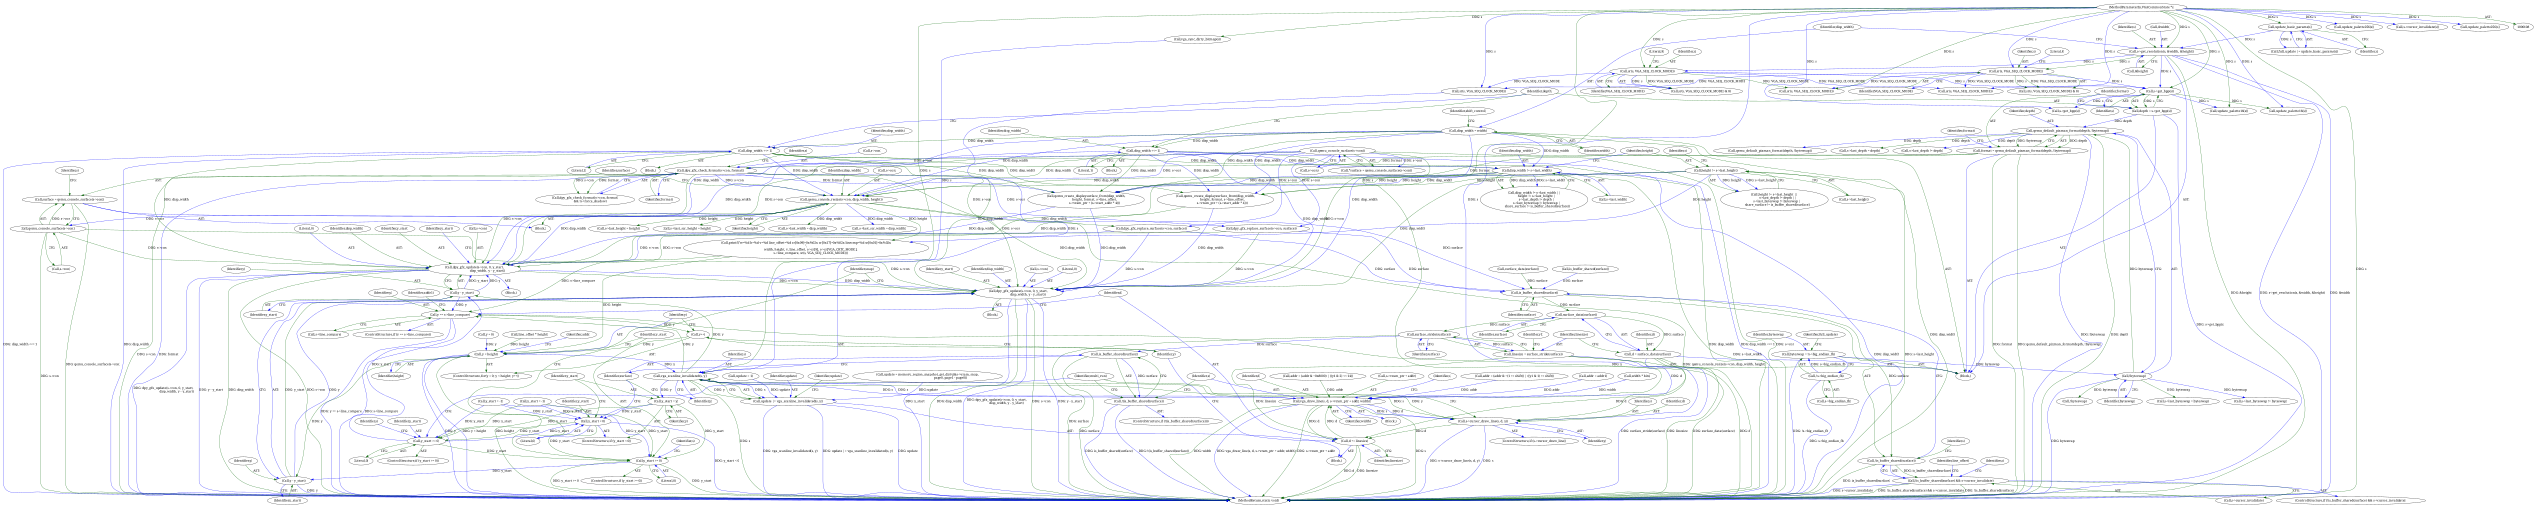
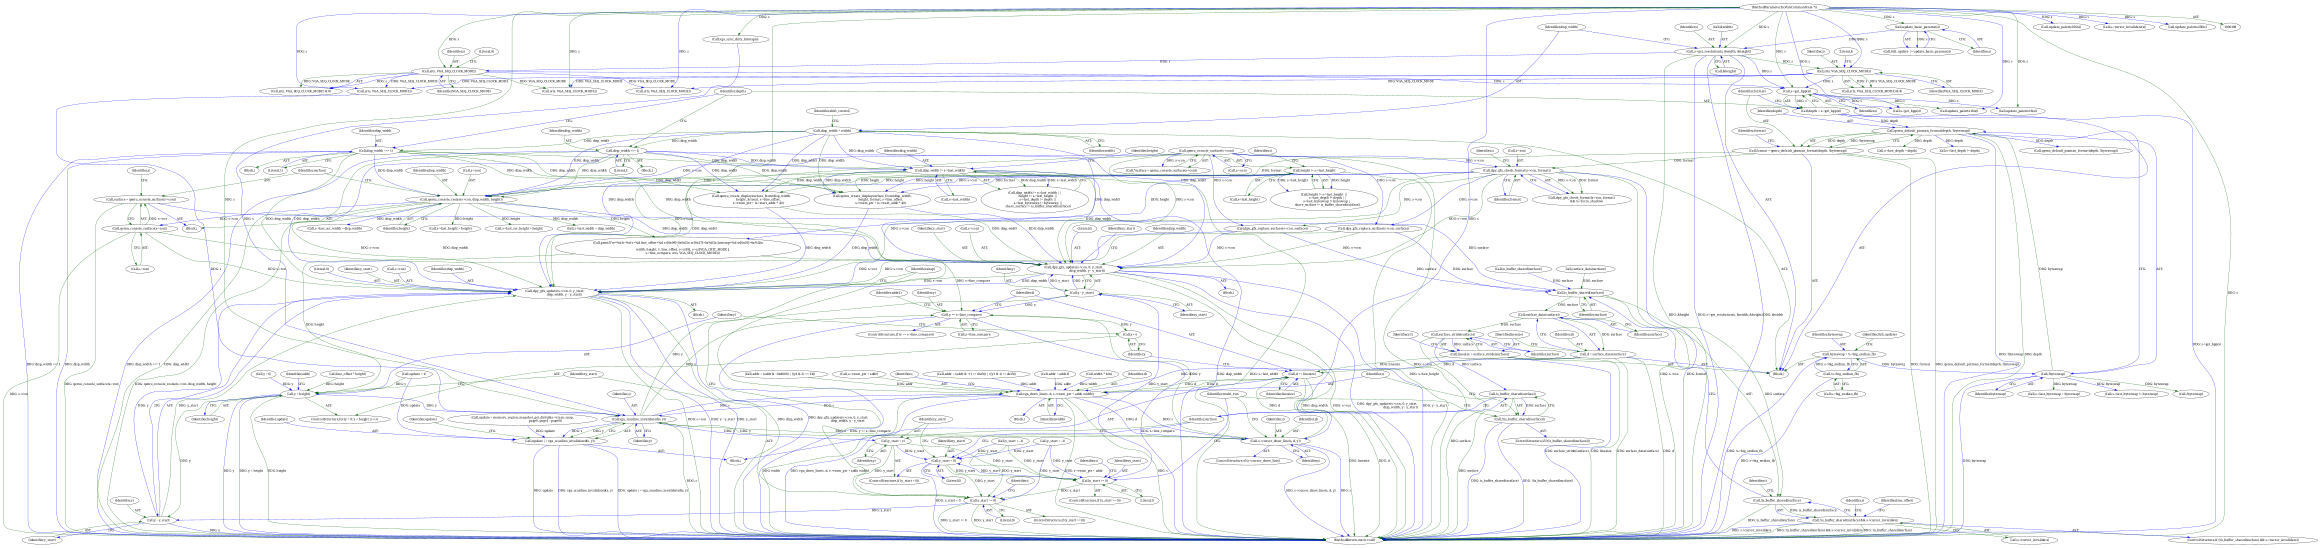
(1533, 343) -> (1431, 346)
(607, 349) -> (363, 390)
(1921, 414) -> none
